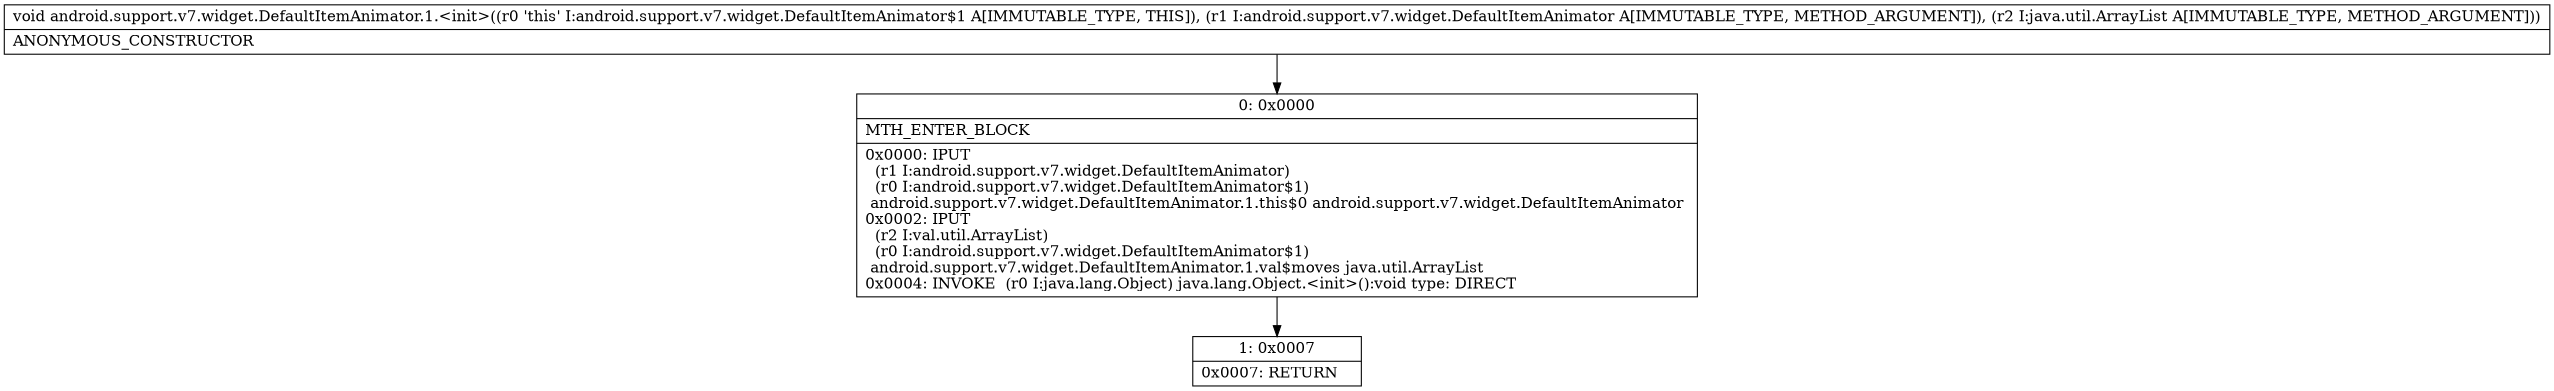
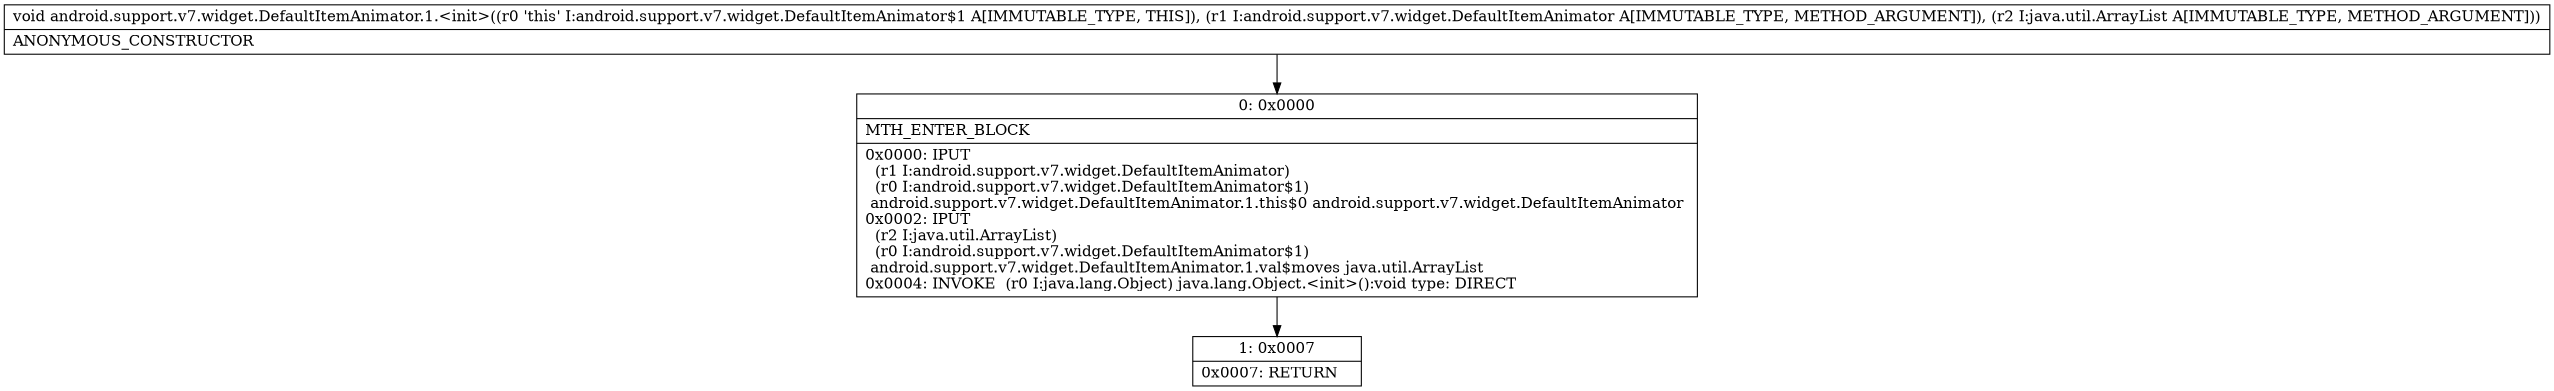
(957, 236) -> (961, 236)
